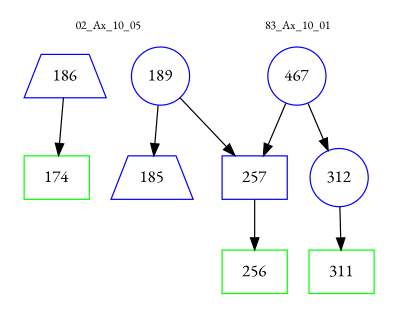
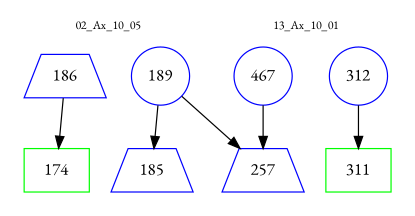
(298, 26) -> (307, 26)
(316, 121) -> none
(255, 178) -> (263, 170)
(255, 272) -> none
